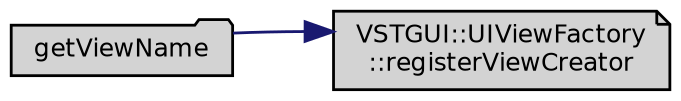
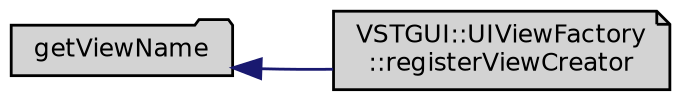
(269, 32) -> (297, 69)
